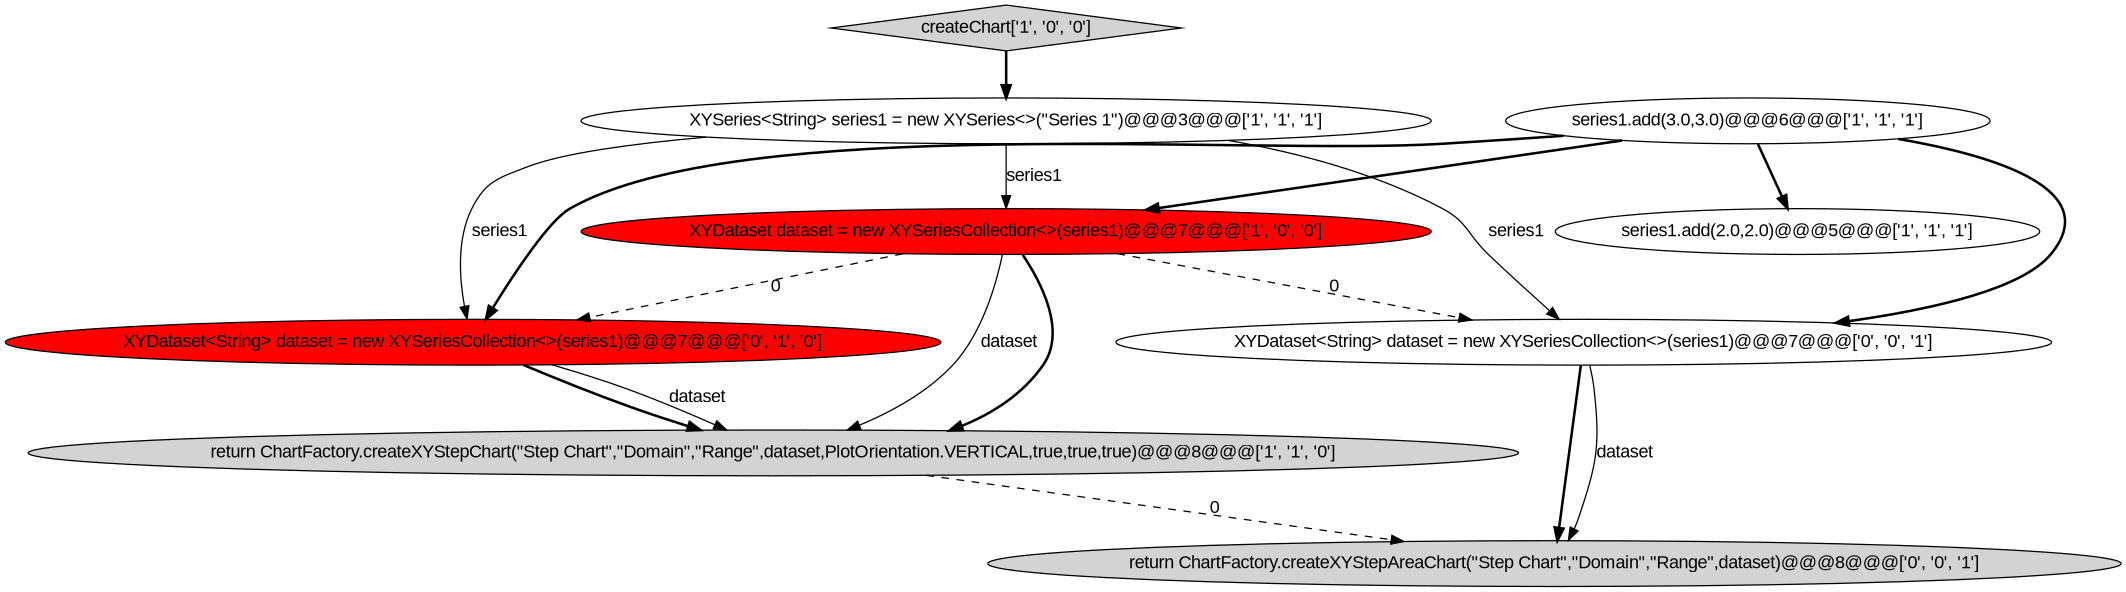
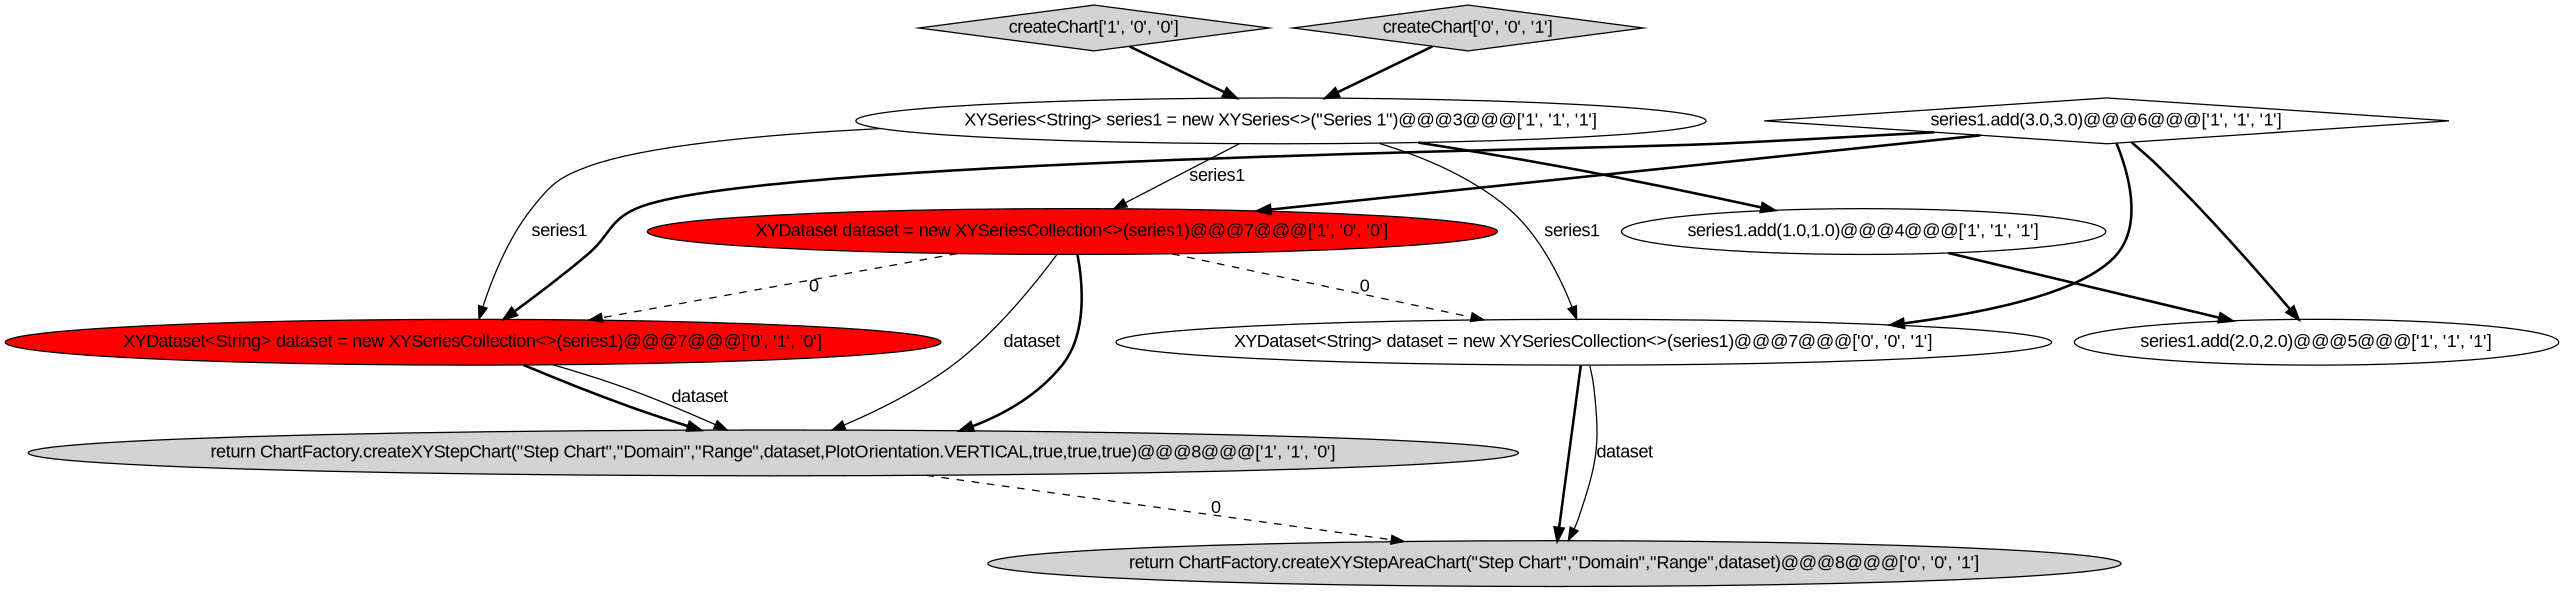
none -> (1468, 28)
(1748, 121) -> (2107, 121)
none -> (1864, 232)
